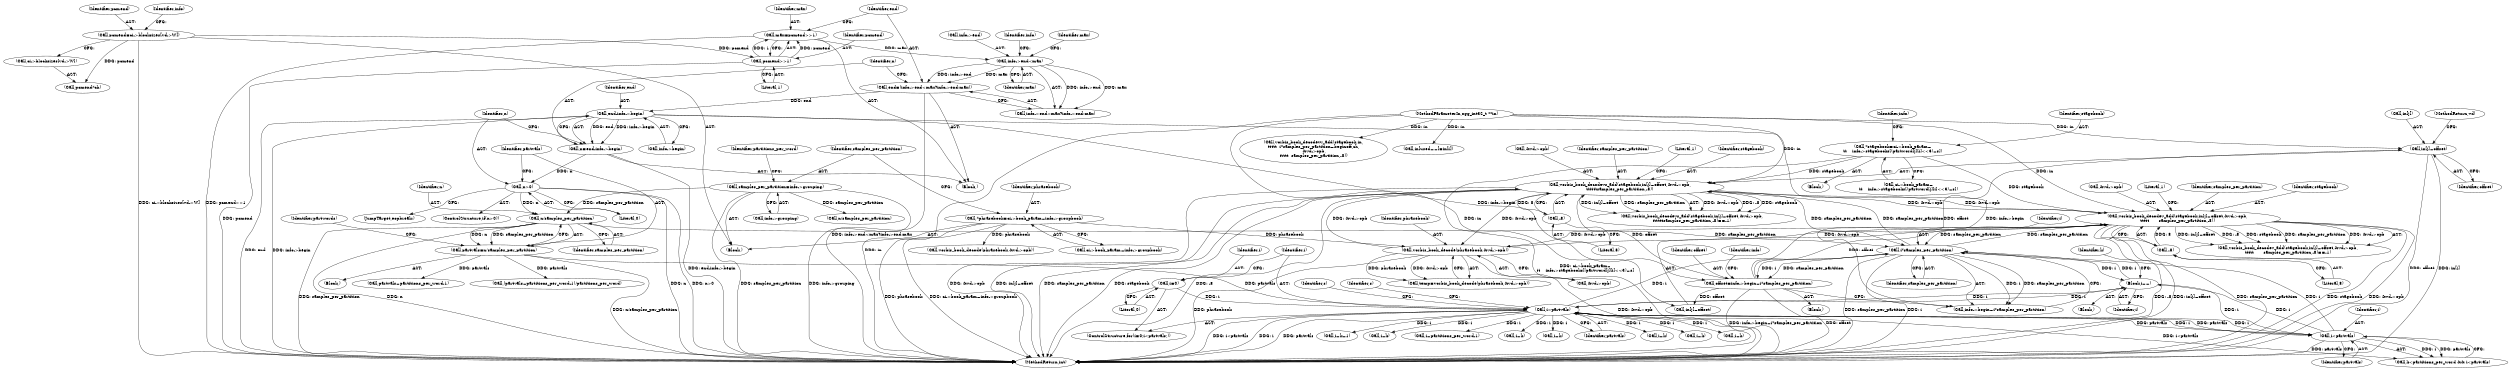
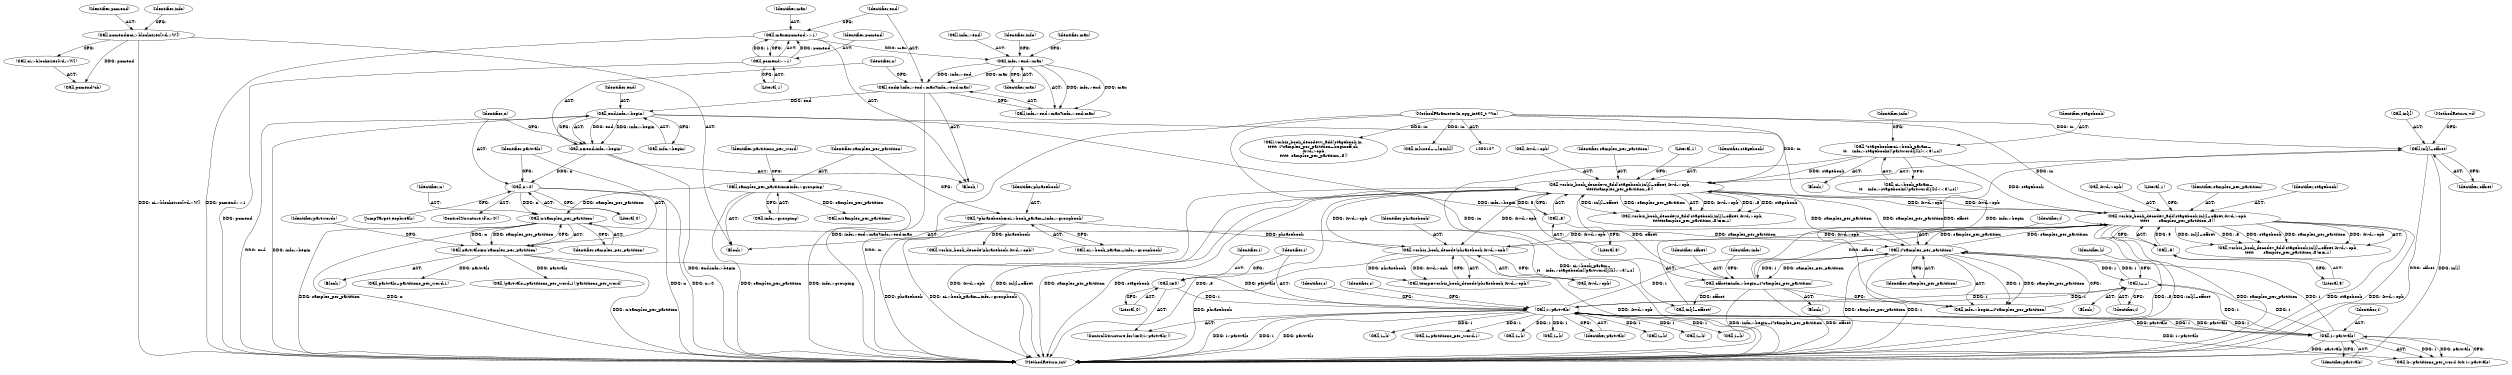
(473, 38) -> none
none -> (1485, 149)
(458, 197) -> (459, 206)
(2139, 284) -> (2139, 284)
(1337, 336) -> none
